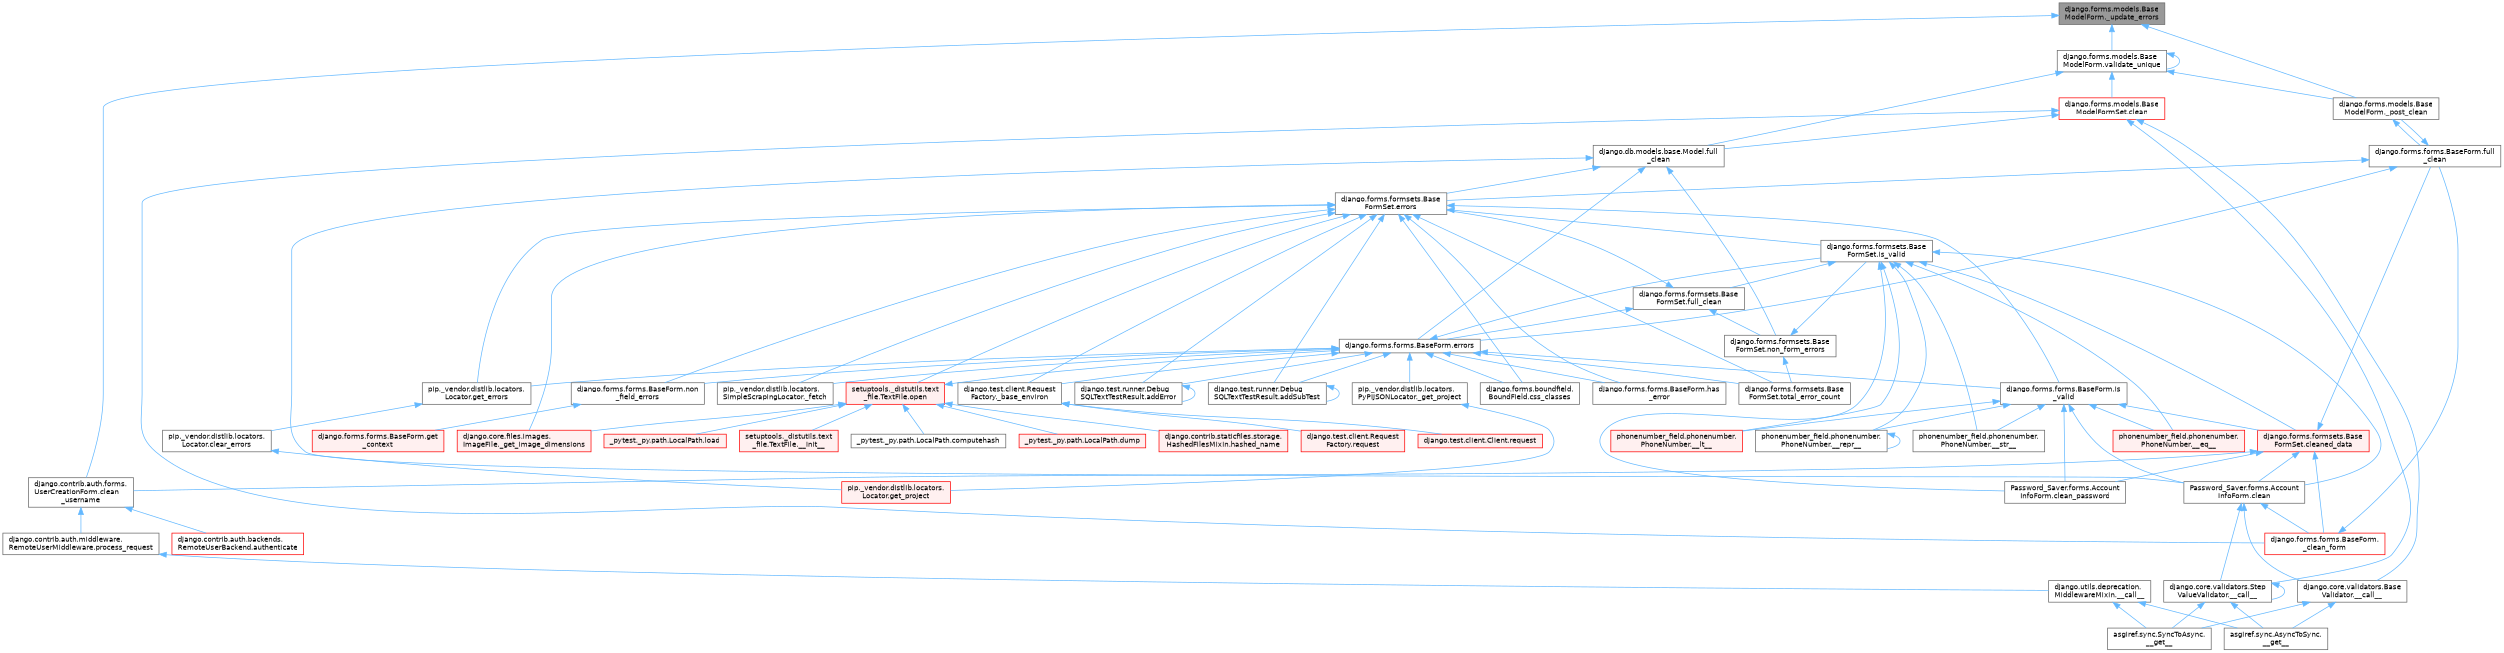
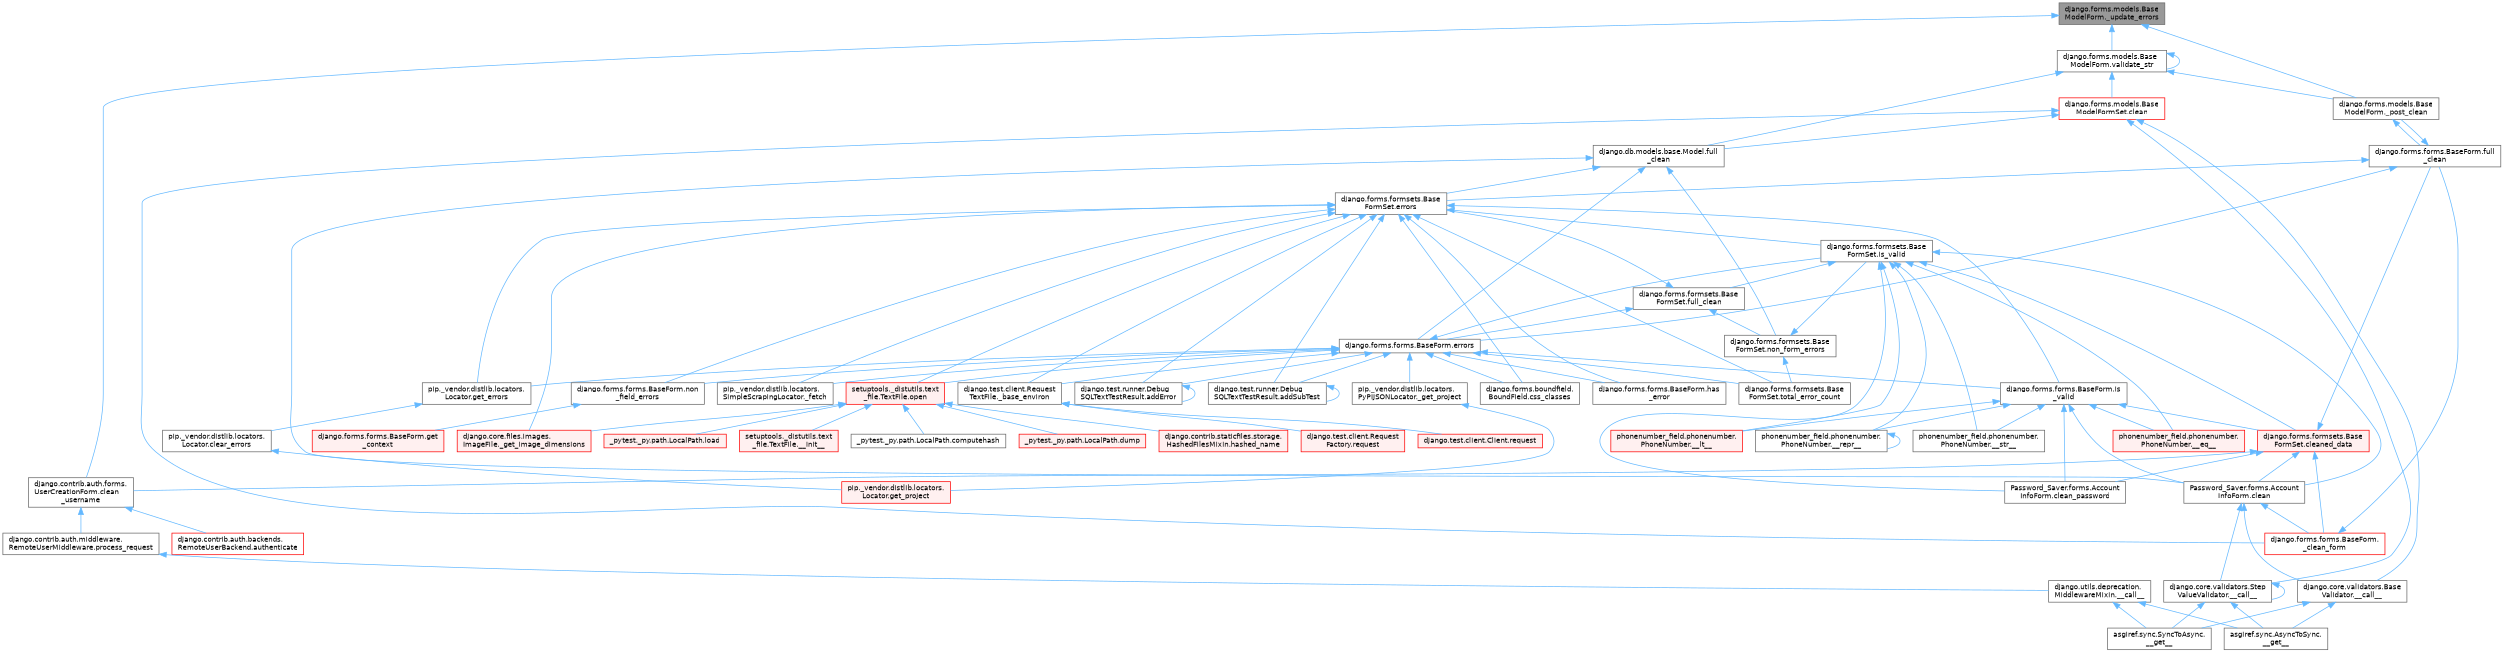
(2112, 61) -> (2112, 61)
(1145, 364) -> (1128, 364)
(1010, 394) -> (1010, 394)
